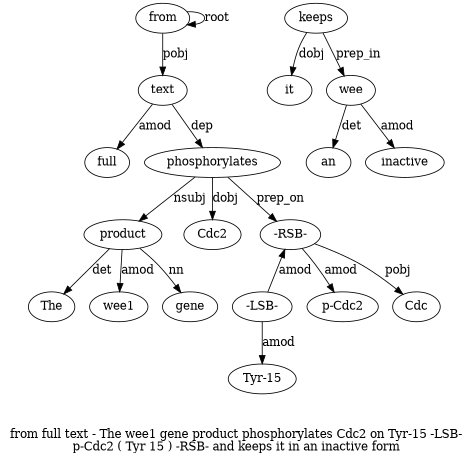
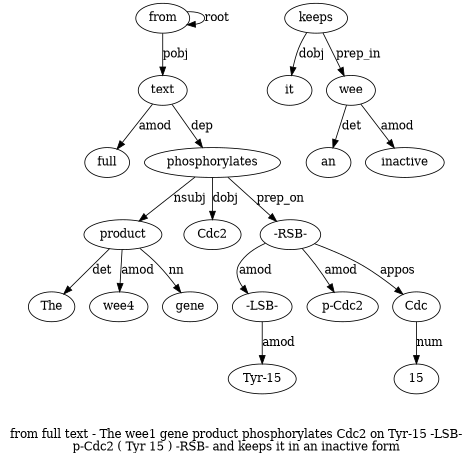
(398, 271) -> (398, 271)
(275, 275) -> (242, 260)
(119, 307) -> (119, 307)
none -> (416, 379)
